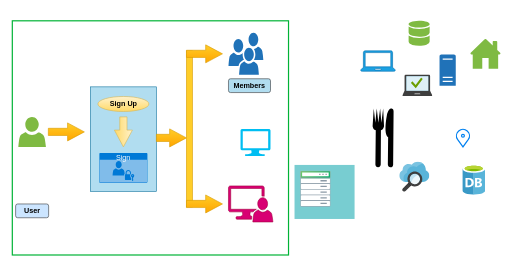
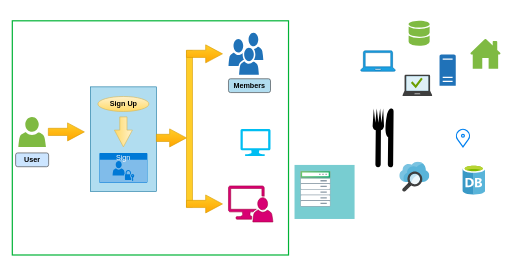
(32, 211) -> (32, 160)
